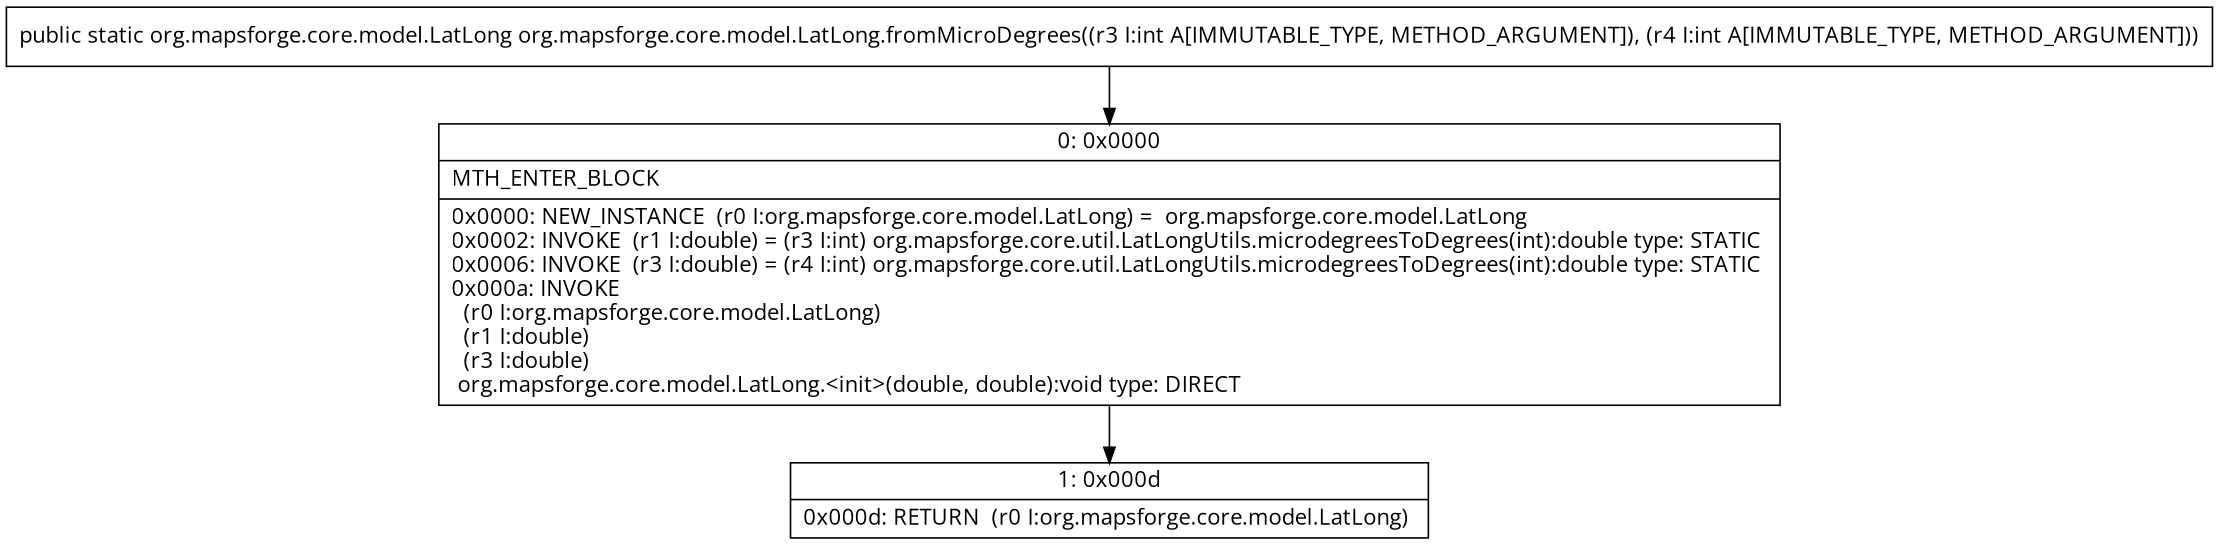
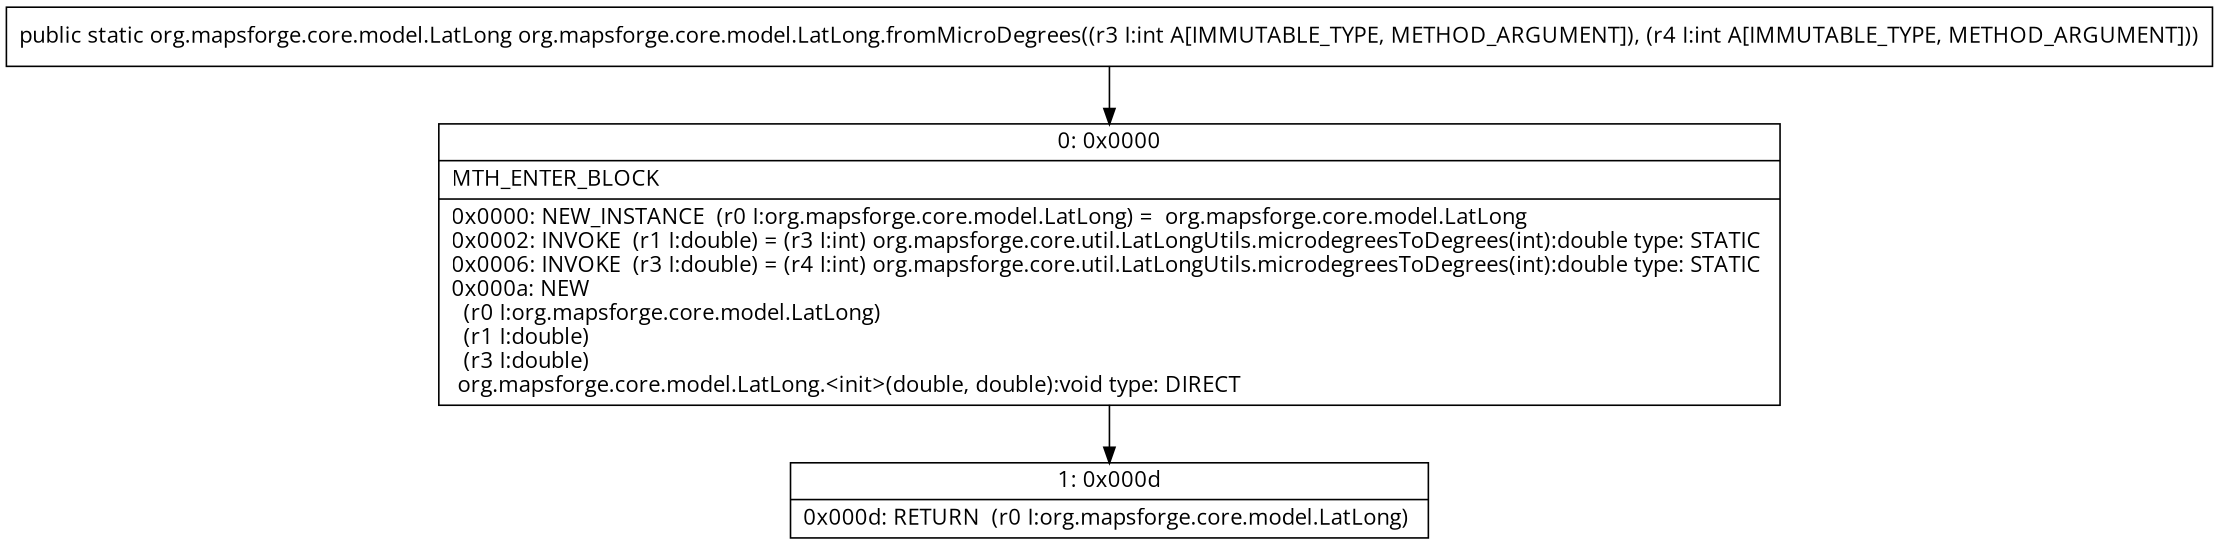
(542, 289) -> (527, 289)
